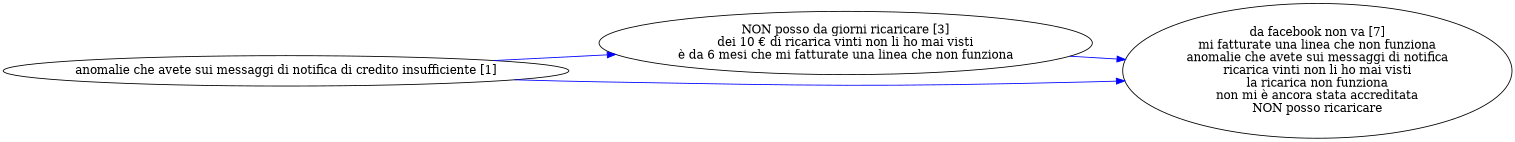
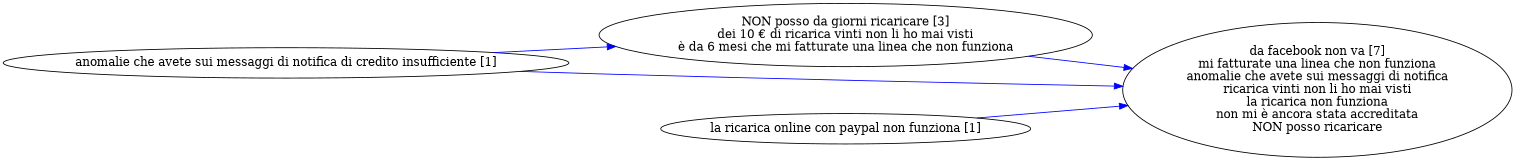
none -> (846, 129)
